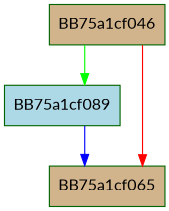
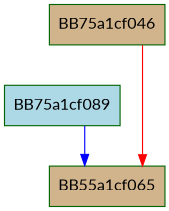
(85, 59) -> none
(107, 186) -> (107, 186)
